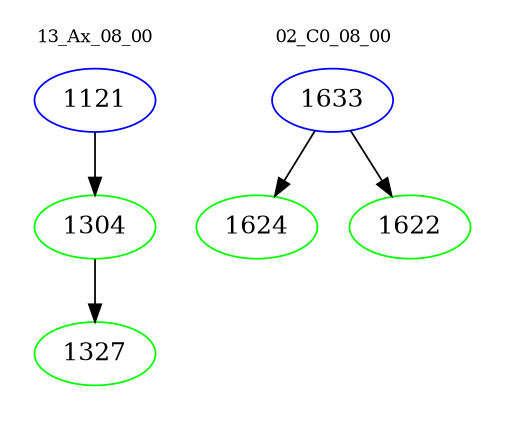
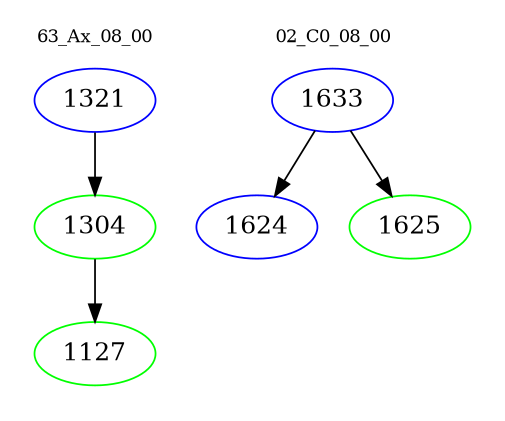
(95, 38) -> (95, 38)
(95, 100) -> (95, 100)
(257, 227) -> (257, 227)
(410, 227) -> (410, 227)
(95, 354) -> (95, 354)
